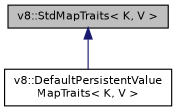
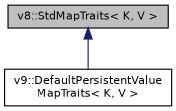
(88, 88) -> (88, 88)
